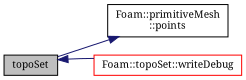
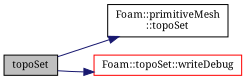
(168, 21) -> (168, 21)
(81, 59) -> (71, 71)
